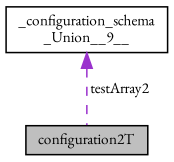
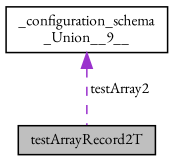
(87, 140) -> (87, 140)
